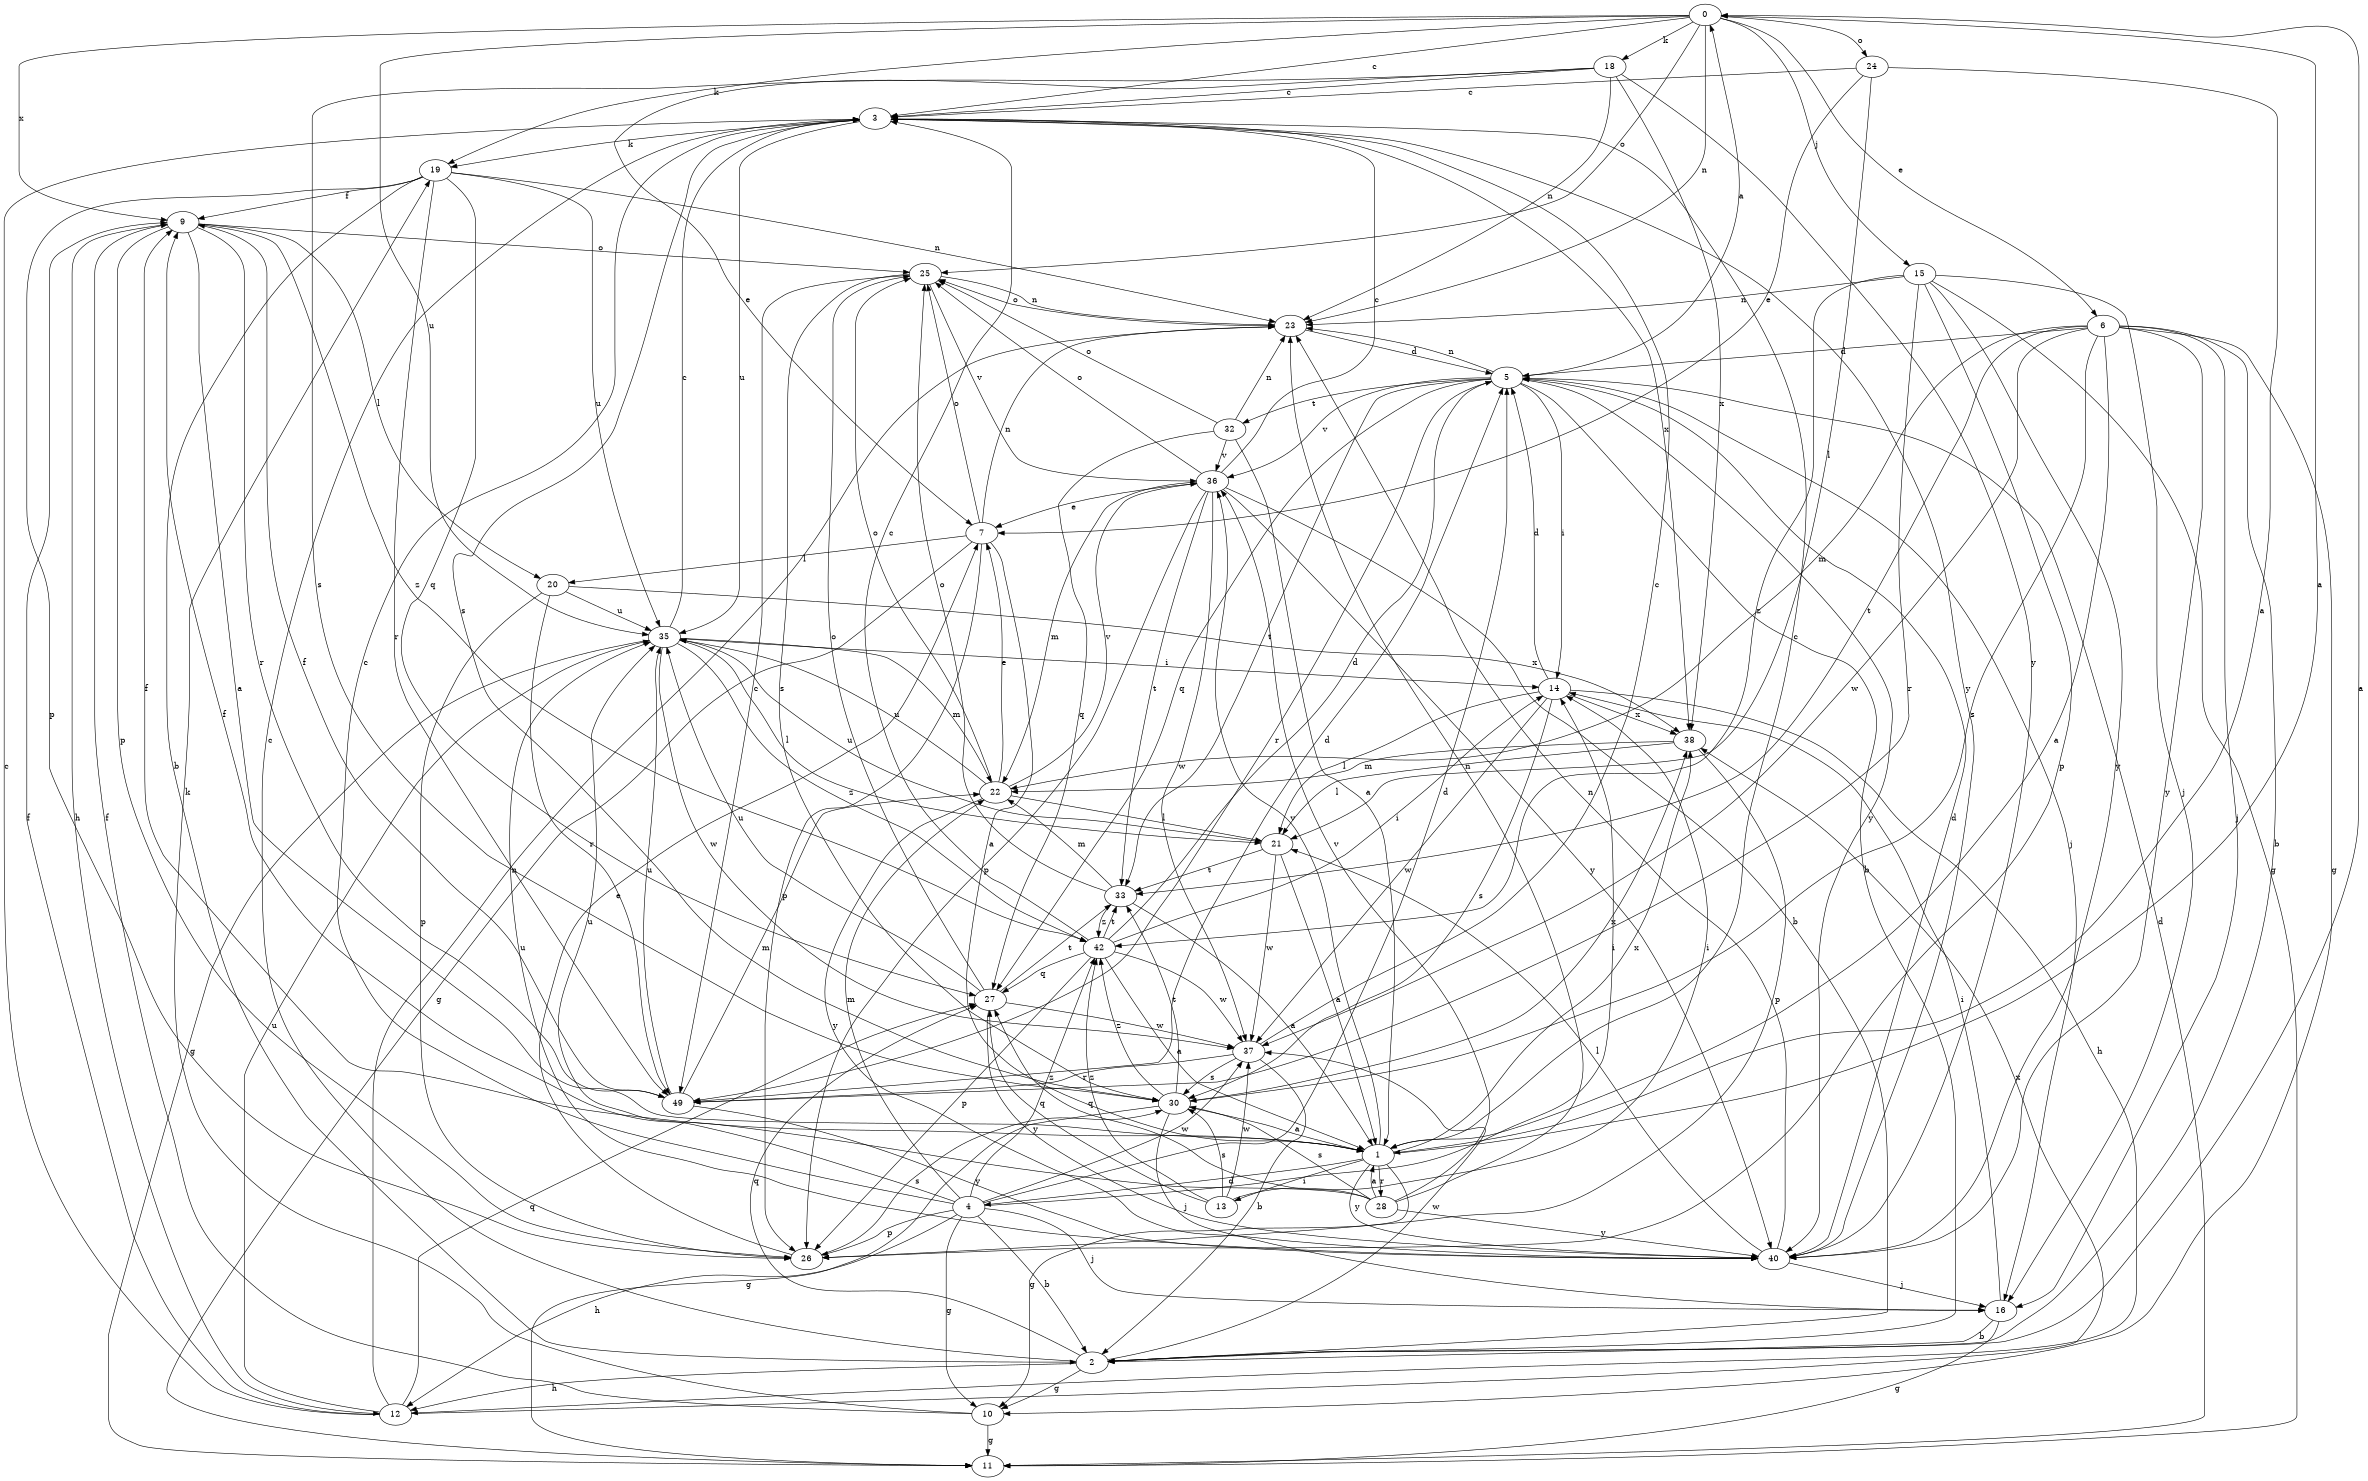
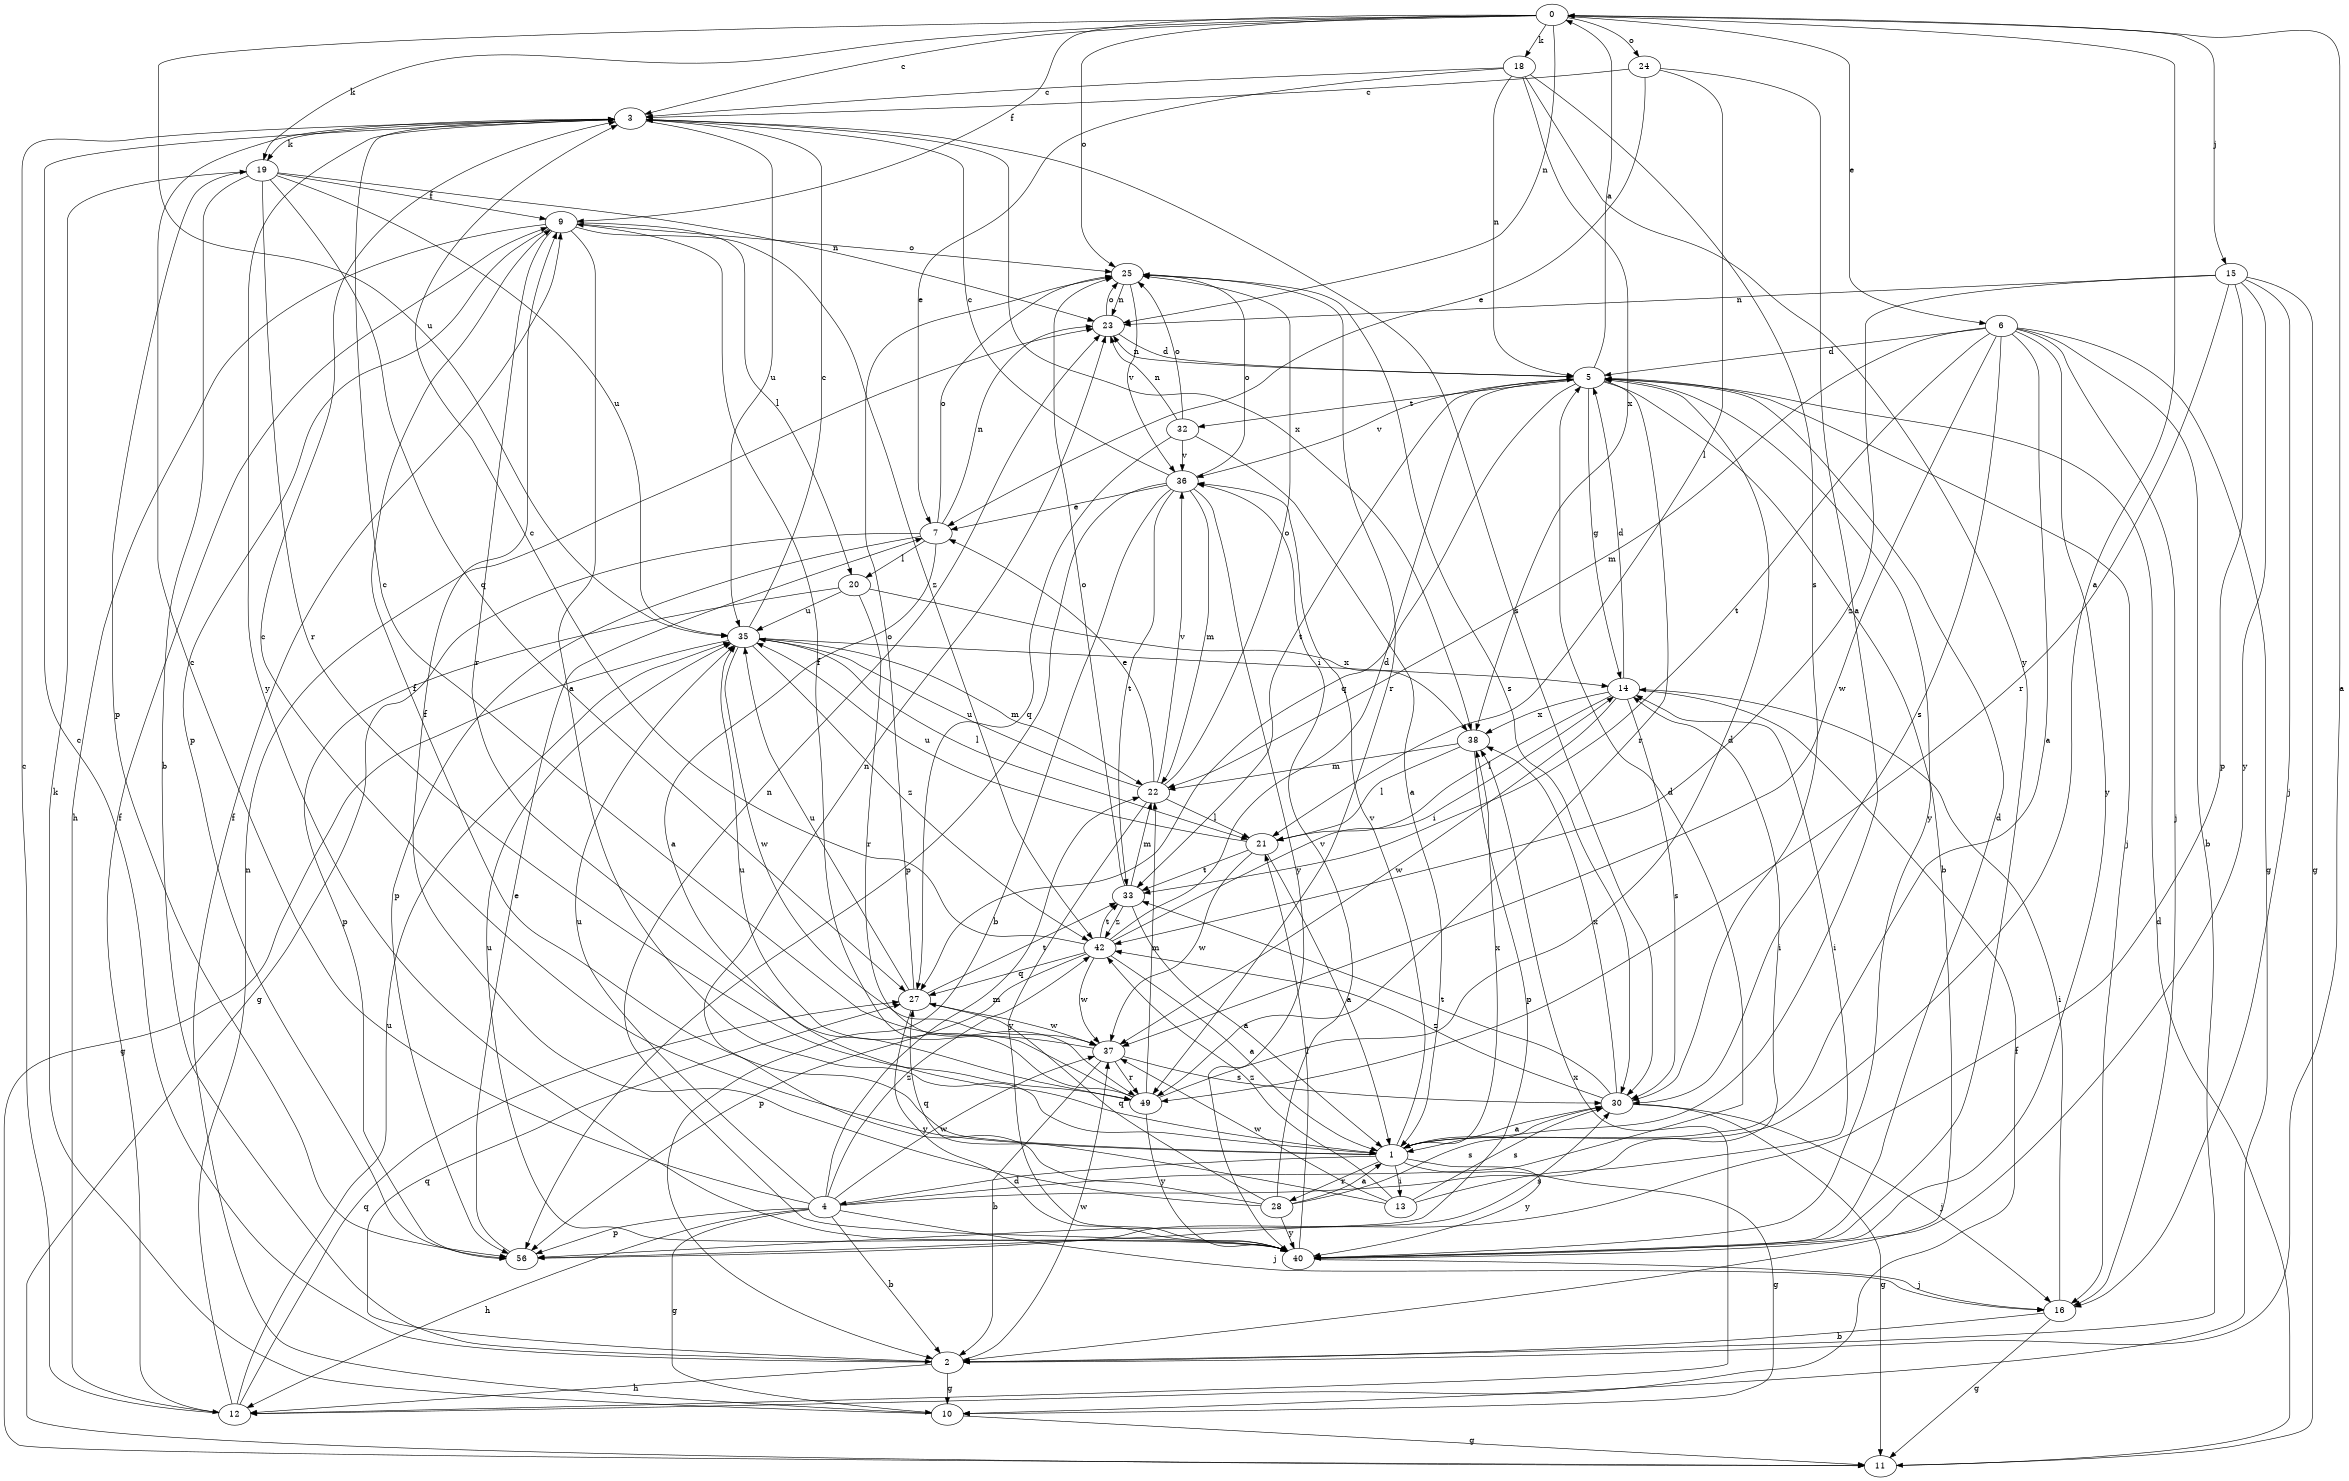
(22, 119) -> (1012, 119)
(1492, 227) -> (1494, 247)
(1563, 533) -> (1596, 533)
(756, 689) -> (1392, 689)
(1175, 771) -> none
(2100, 1052) -> (2017, 1052)
(807, 1259) -> (522, 1259)
